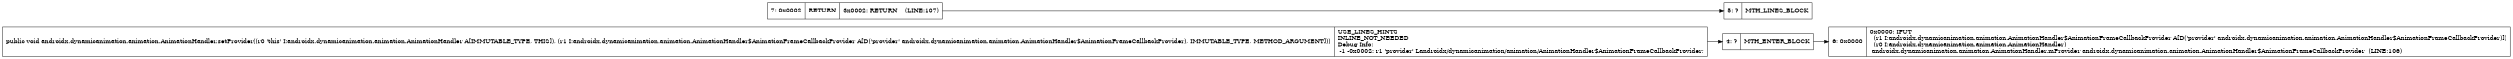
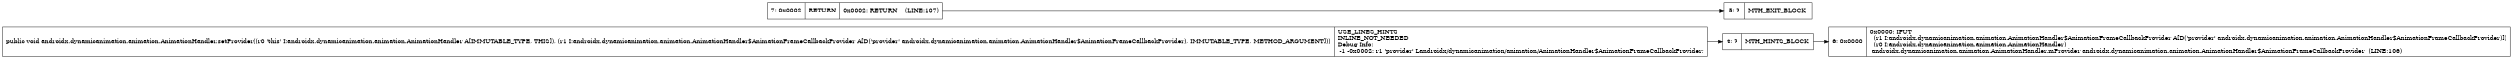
(891, 11) -> (891, 11)
(1777, 11) -> (1777, 11)
(1777, 41) -> (1777, 41)
